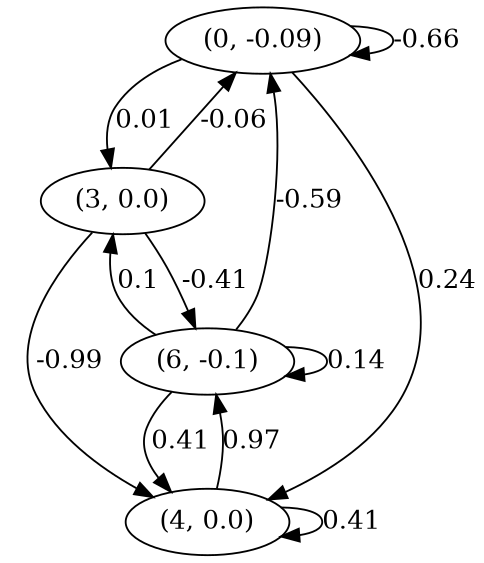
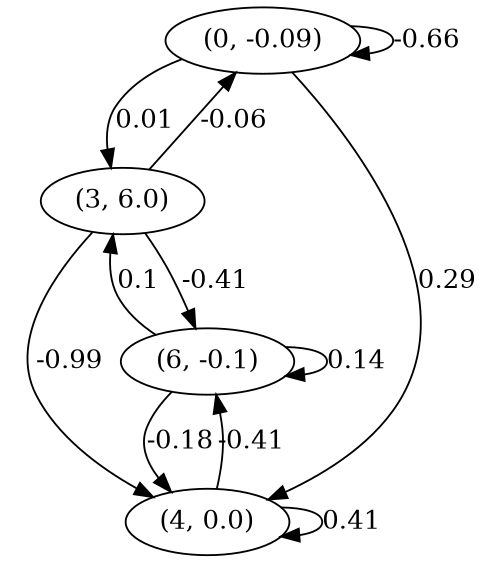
(123, 201) -> (123, 201)
(273, 215) -> none
(447, 281) -> (447, 281)
(181, 442) -> (181, 442)
(252, 442) -> (252, 442)
